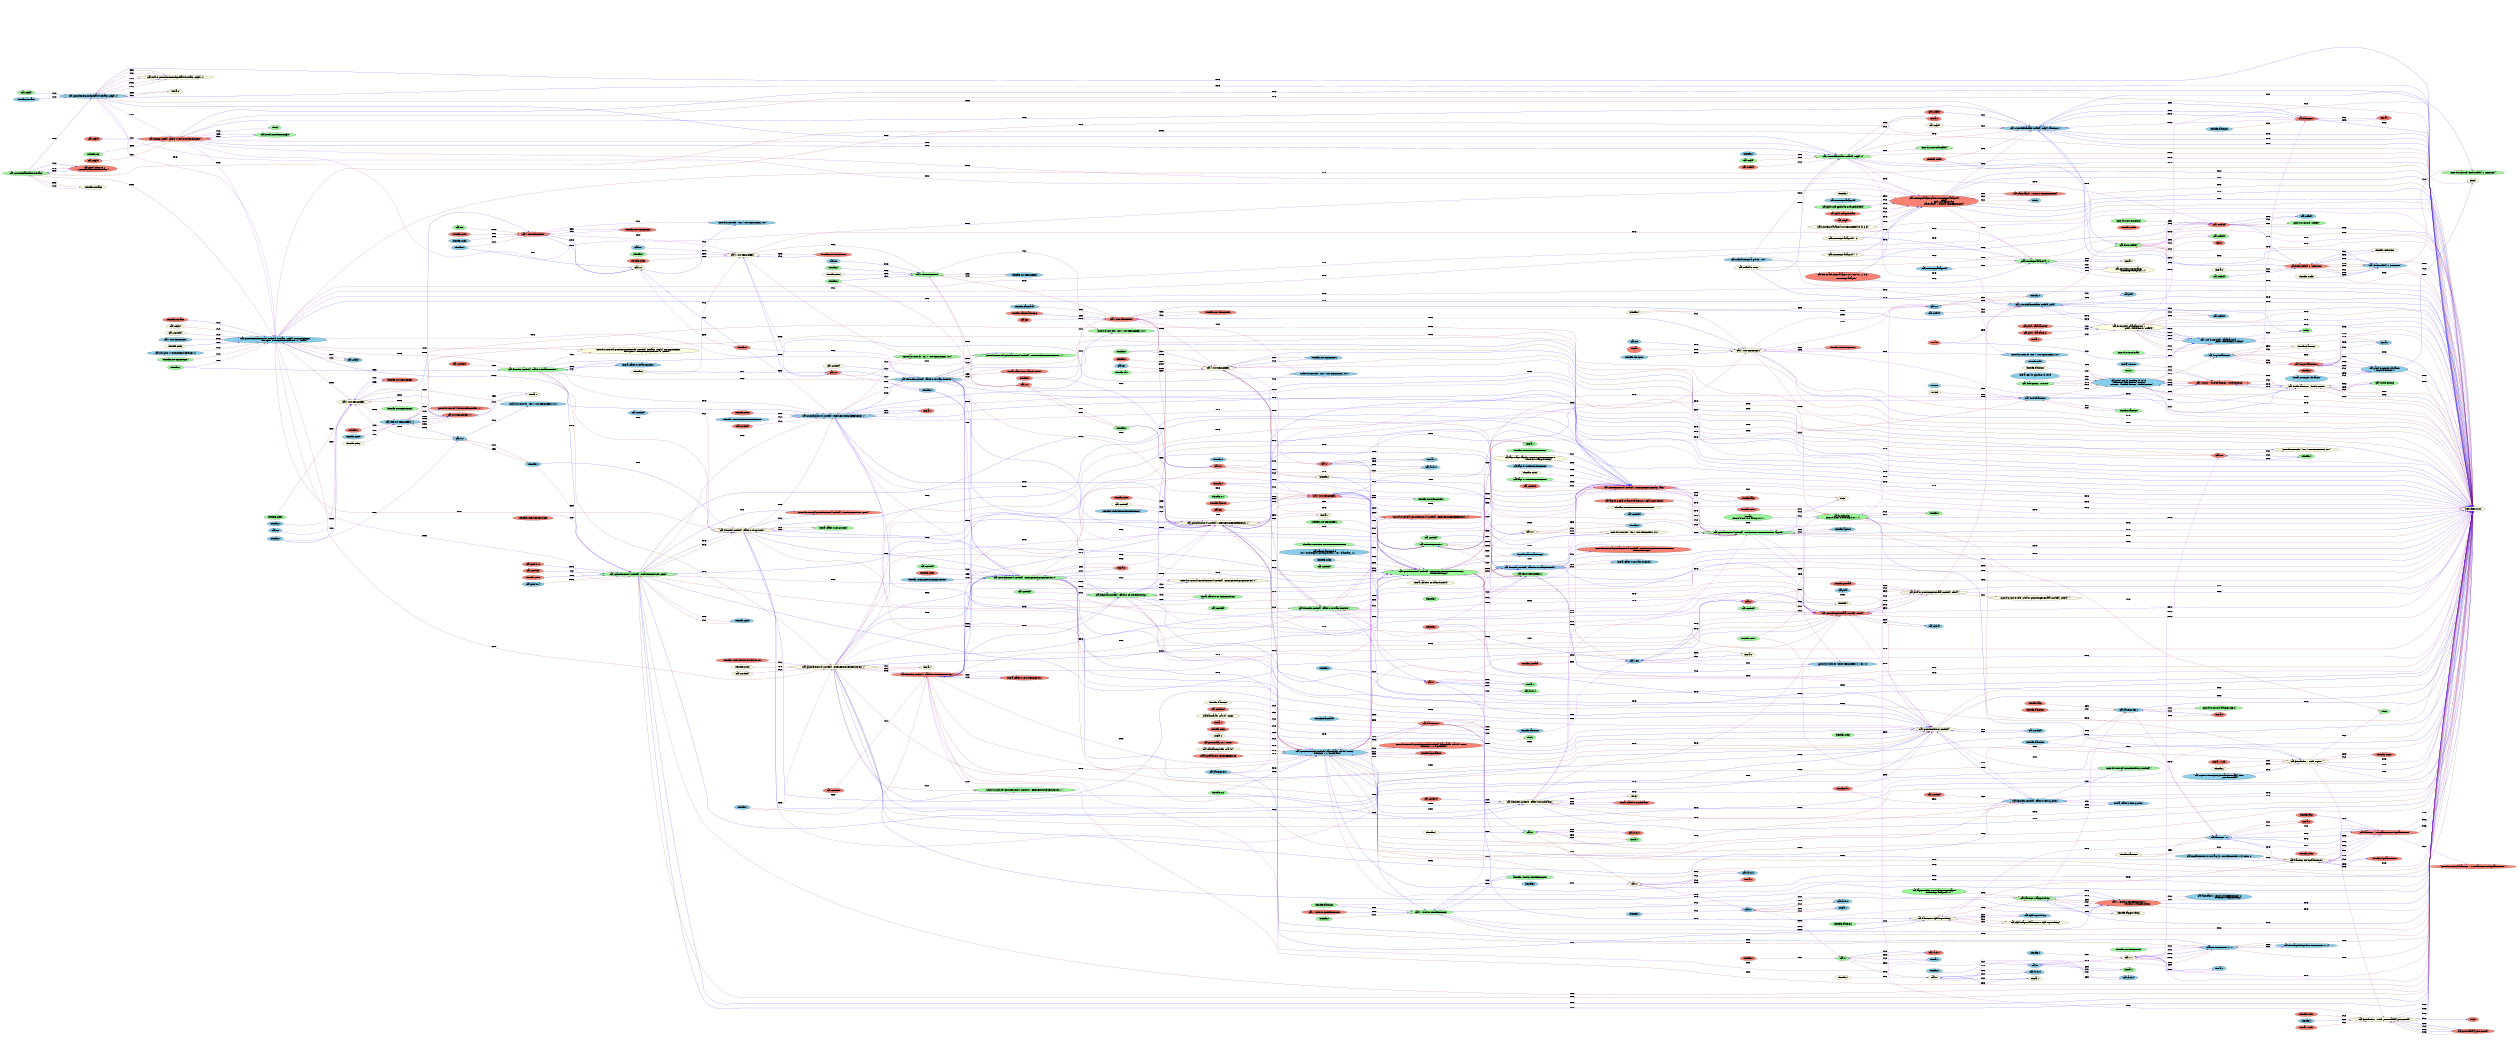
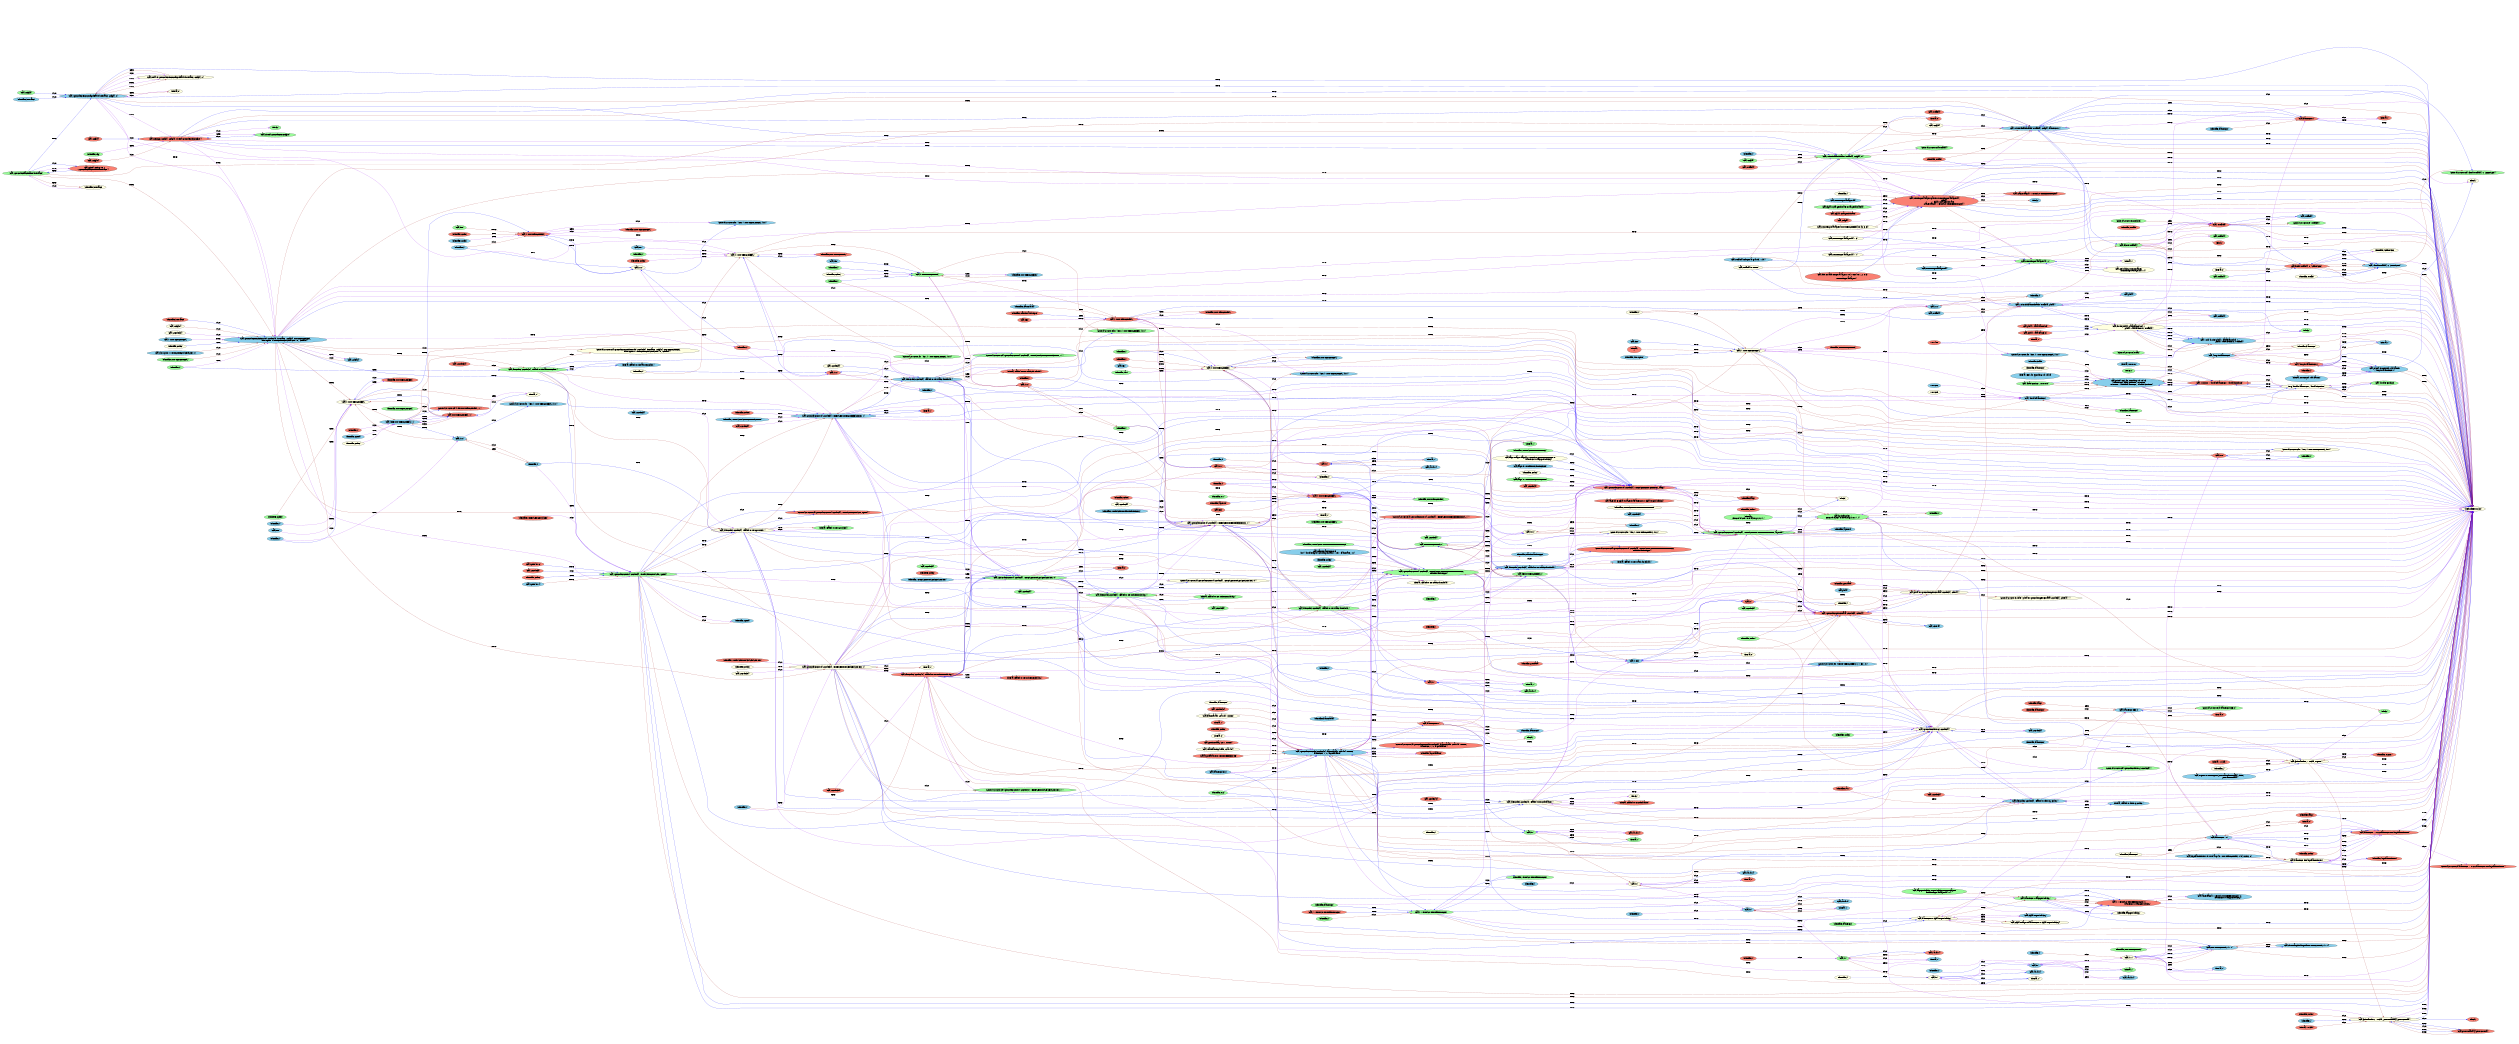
(2306, 386) -> (2306, 386)
